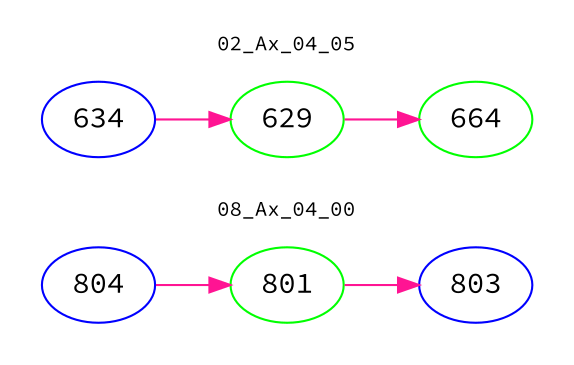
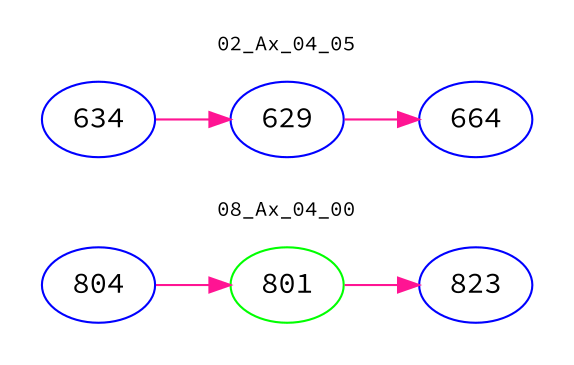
(287, 119) -> (287, 119)
(476, 119) -> (476, 119)
(476, 285) -> (476, 285)
